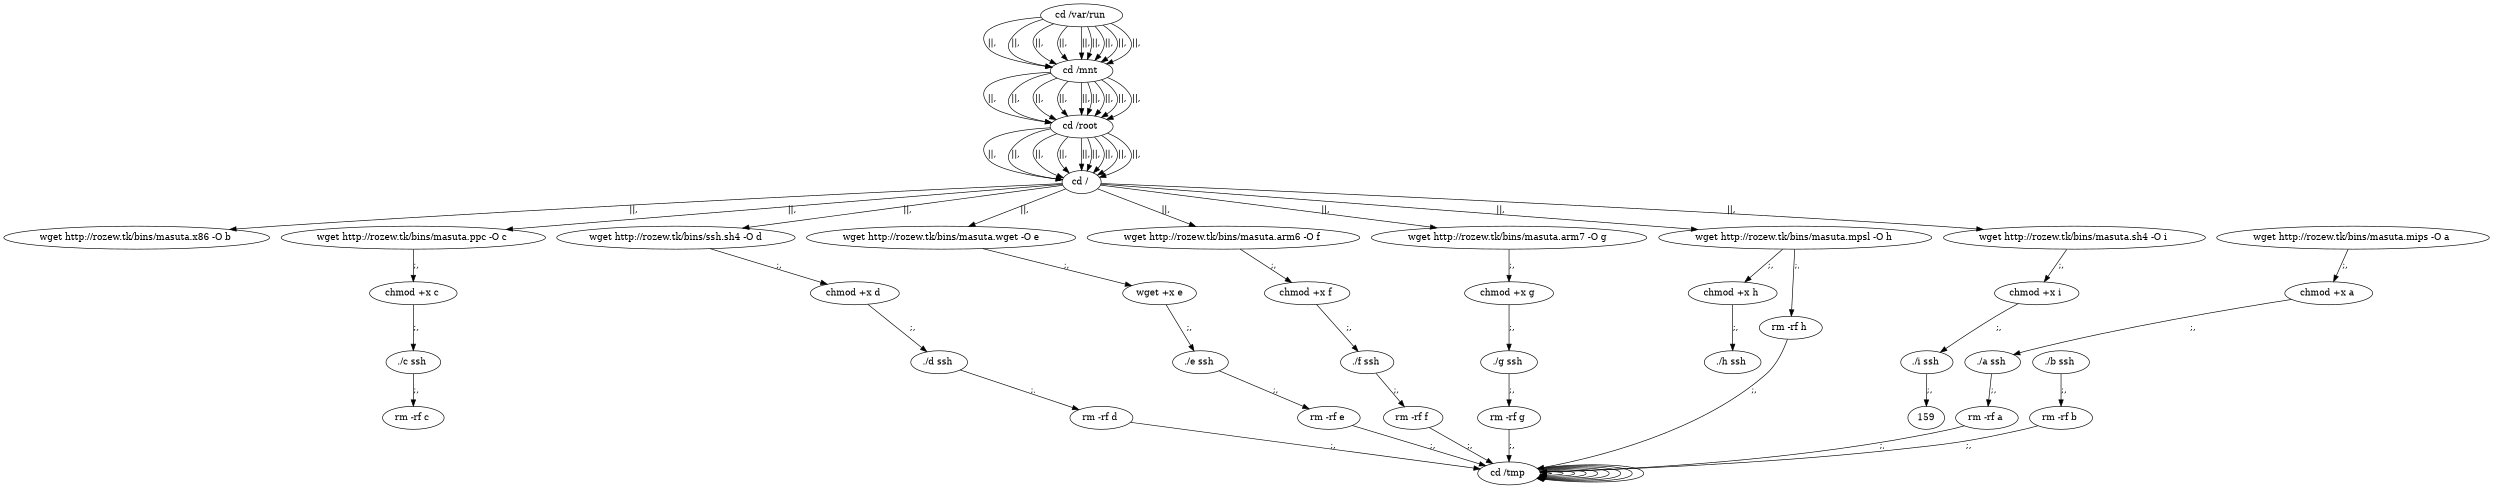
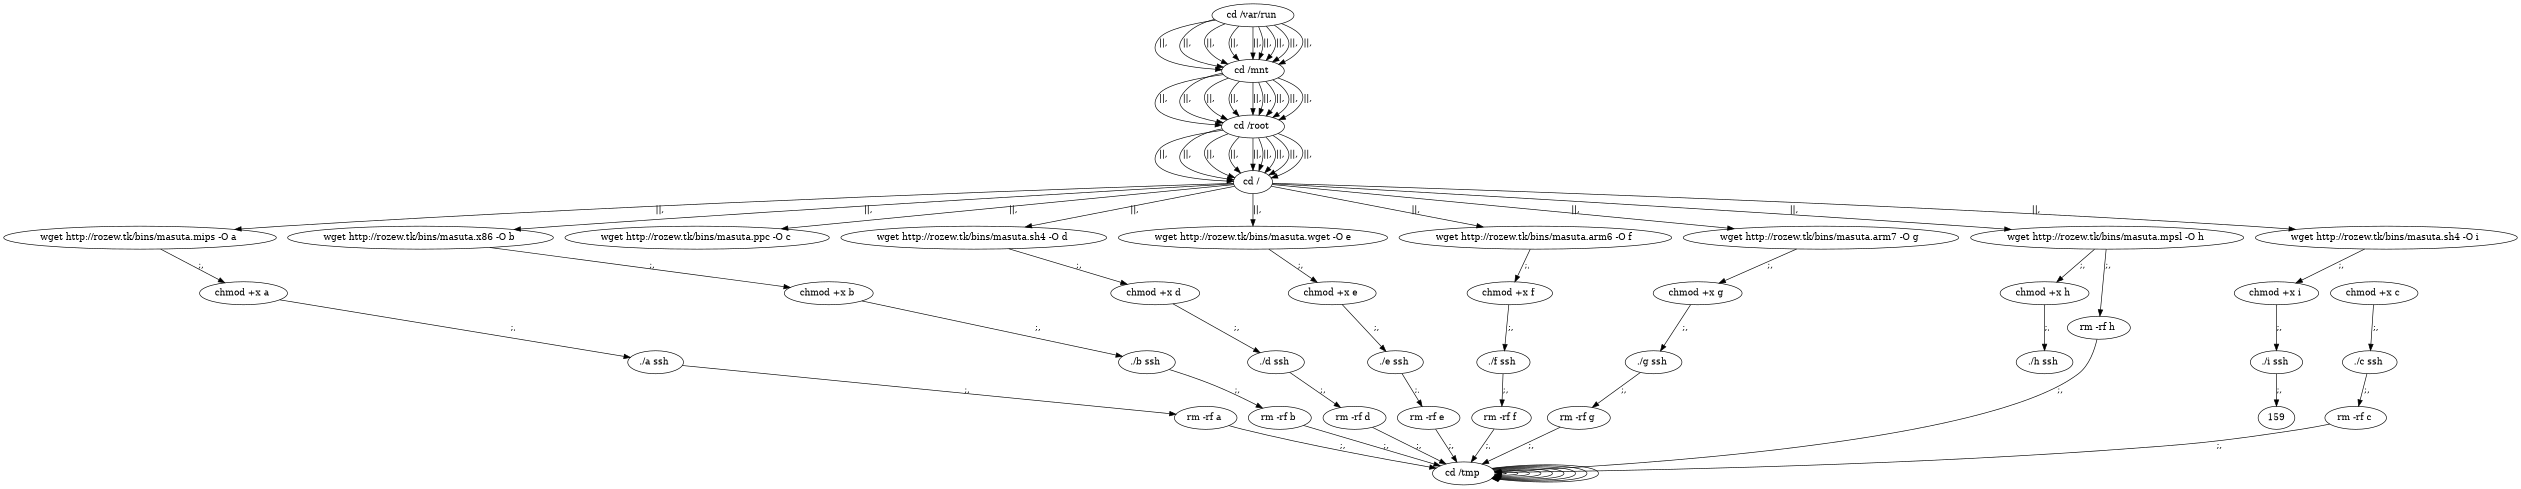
none -> (737, 202)
(676, 238) -> (974, 238)
(413, 262) -> none
none -> (829, 293)
(1160, 293) -> (1332, 293)
none -> (1917, 461)
